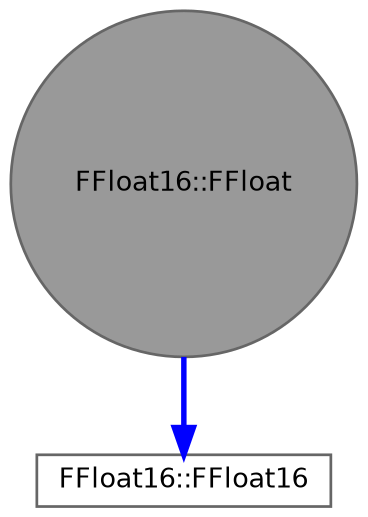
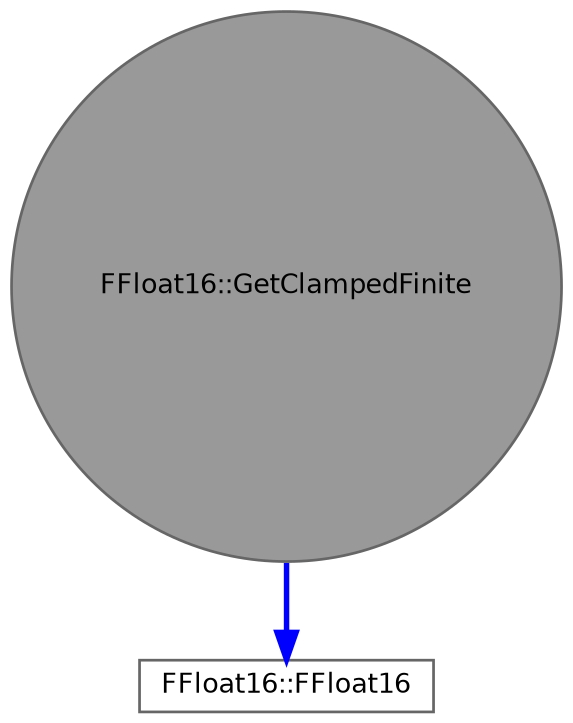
(184, 184) -> (287, 287)
